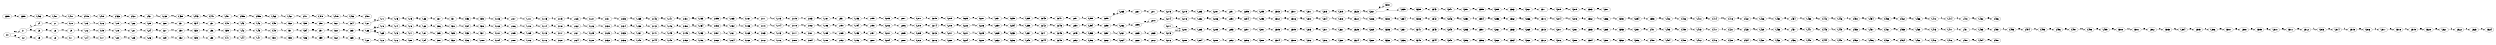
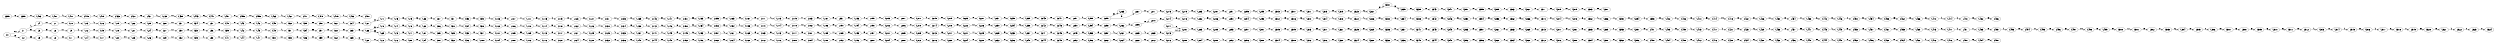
(1387, 11) -> (1395, 7)
(1129, 12) -> (1122, 18)
